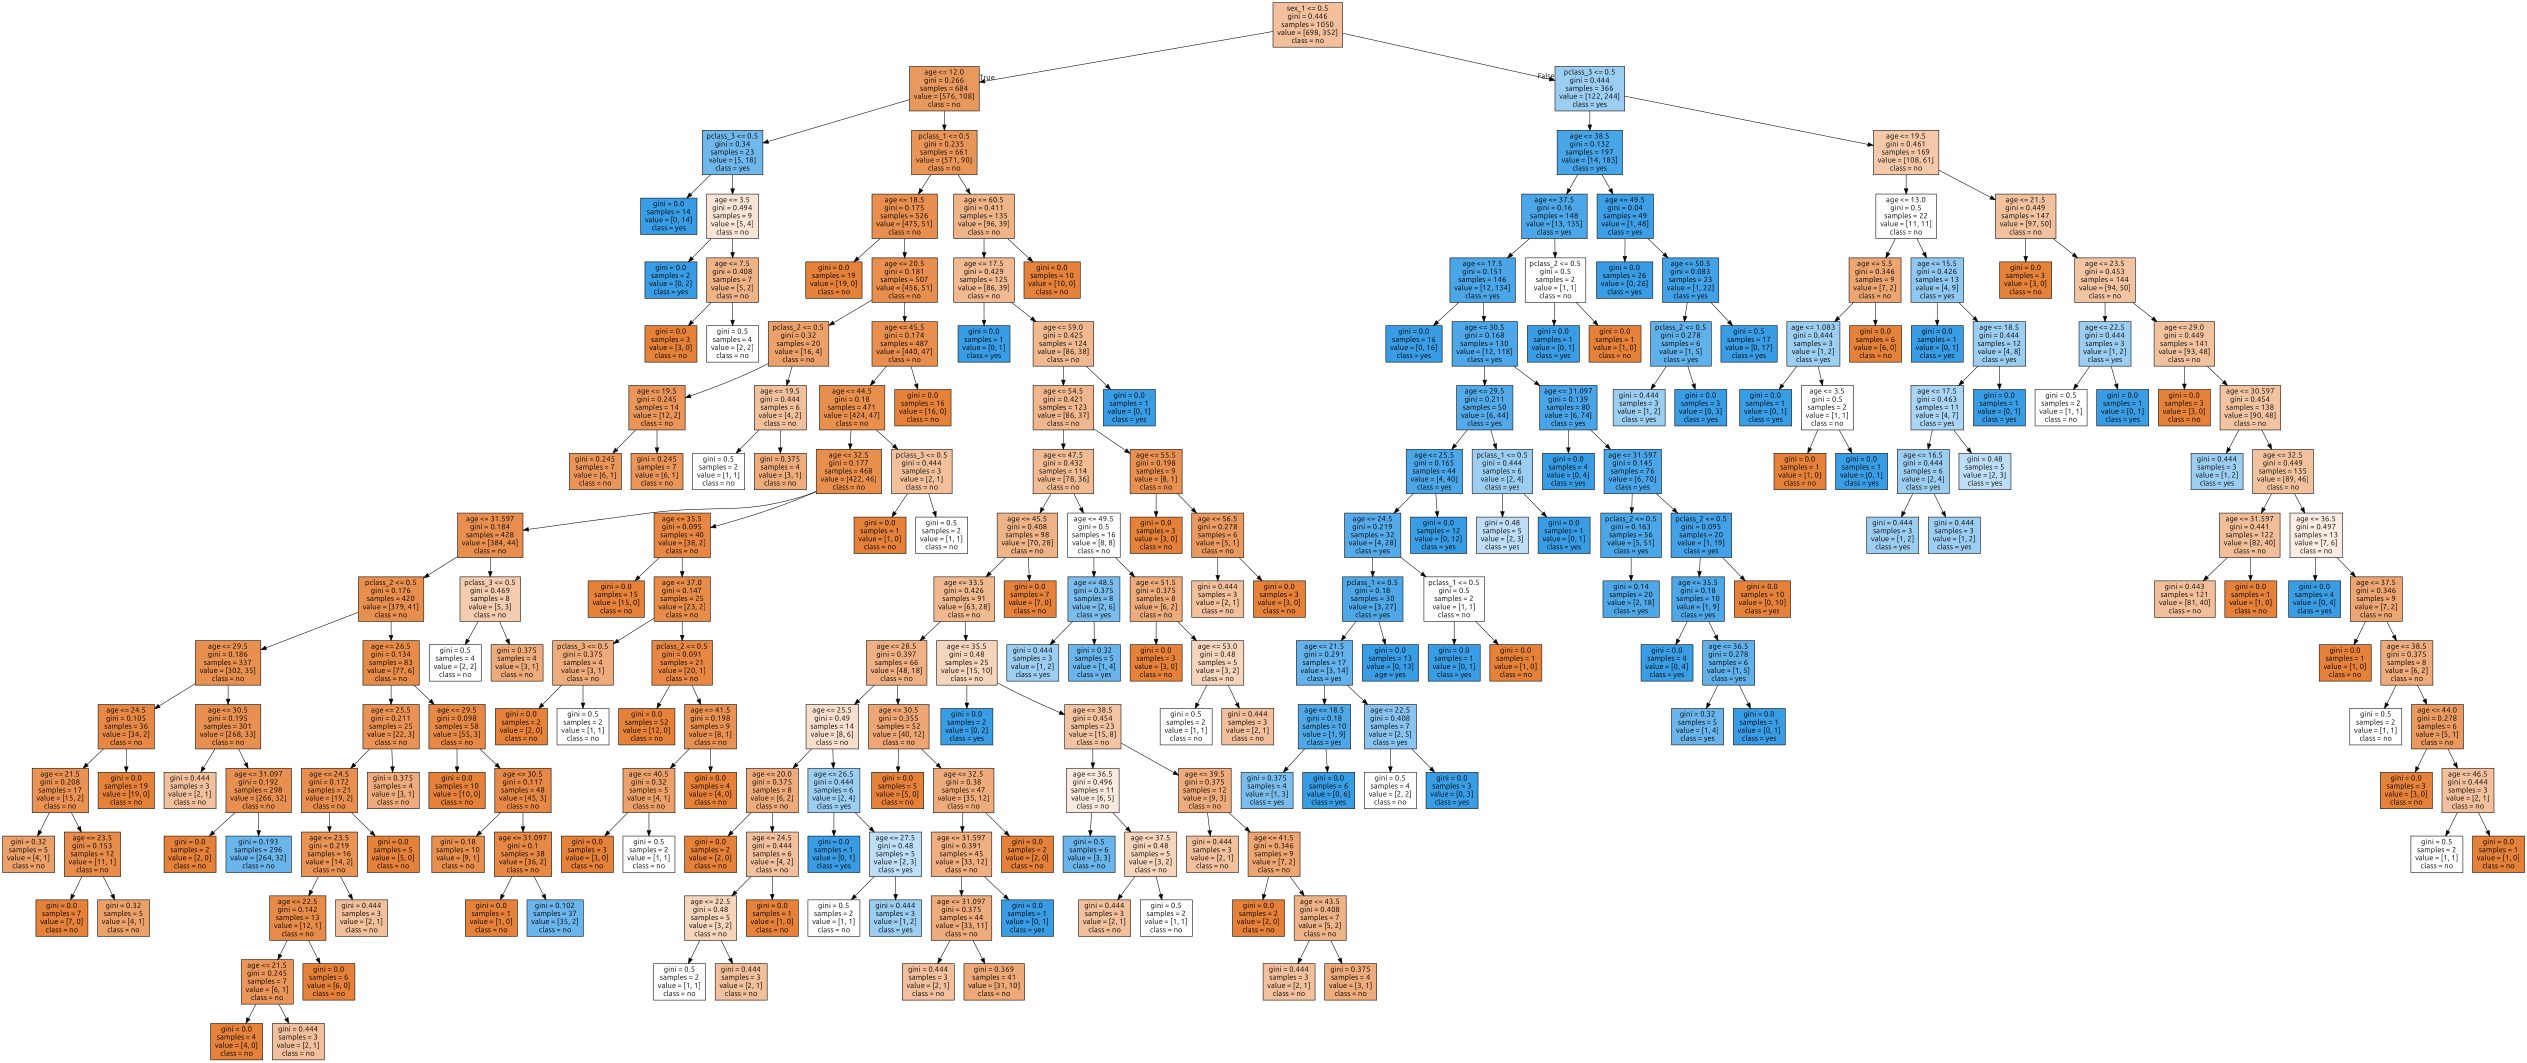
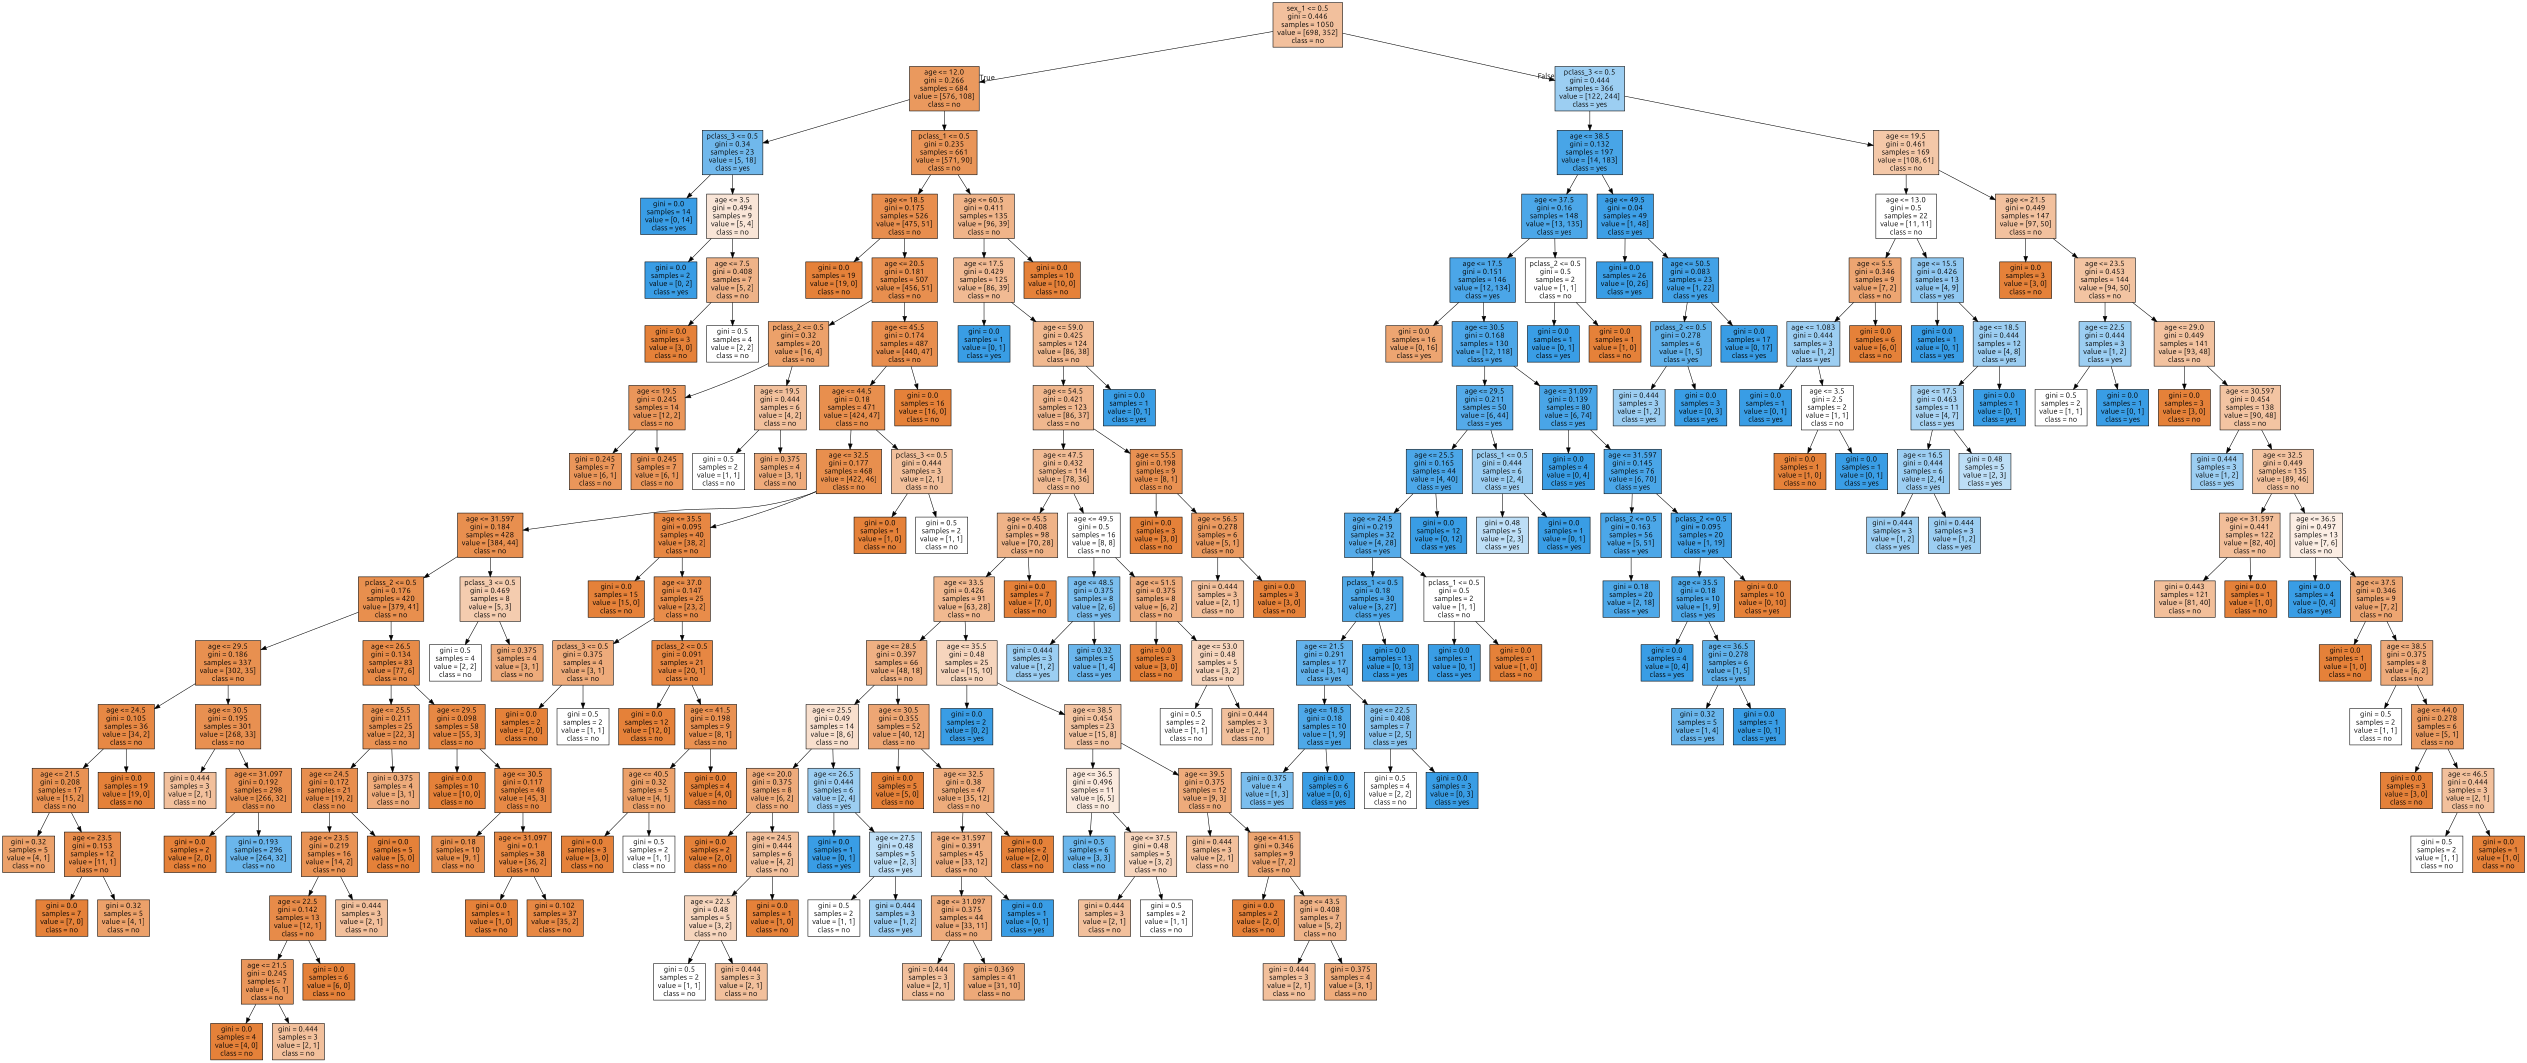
(1414, 344) -> (1414, 344)
(1749, 344) -> (1749, 344)
(1827, 408) -> (1827, 408)
(1631, 599) -> (1631, 599)
(1390, 663) -> (1390, 663)
(647, 727) -> (647, 727)
(1267, 790) -> (1267, 790)
(555, 918) -> (555, 918)
